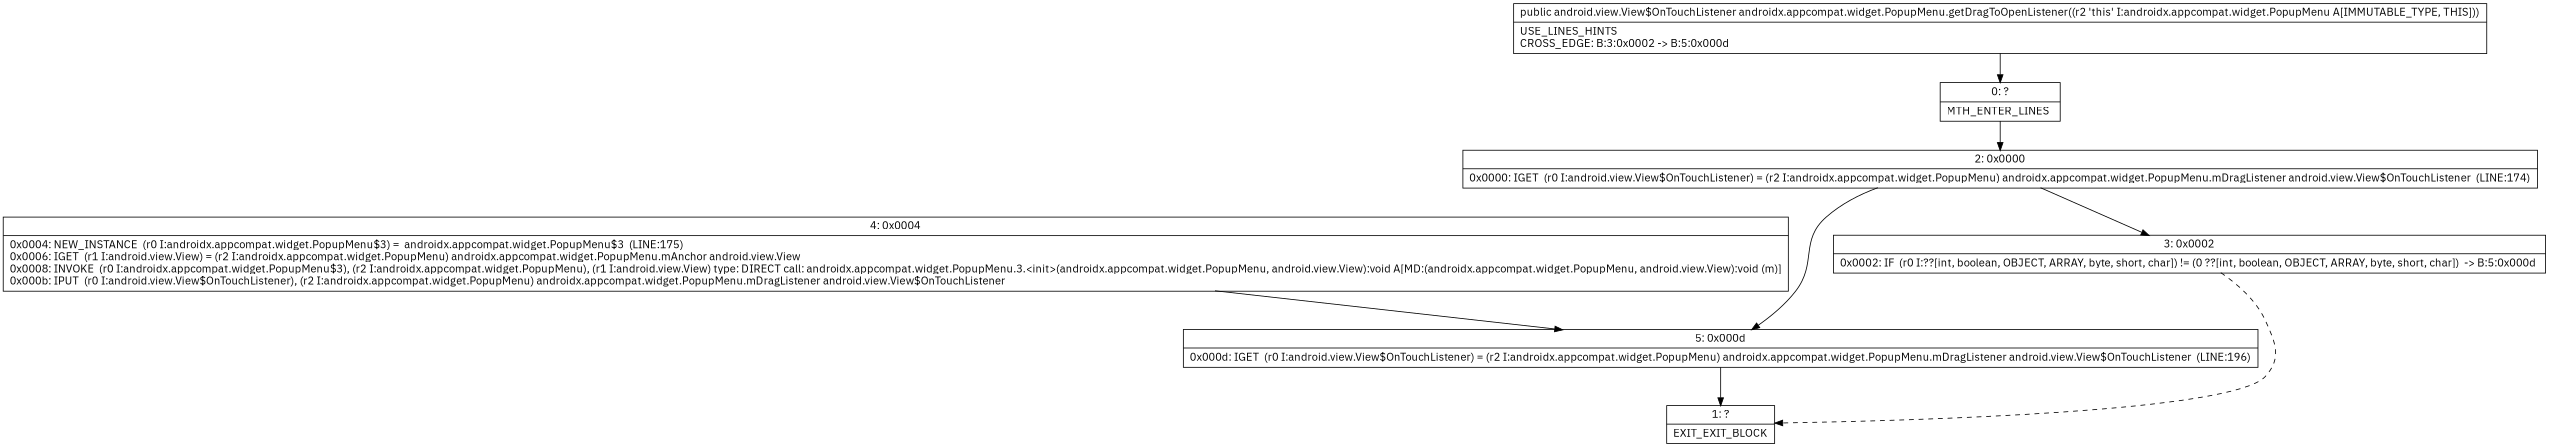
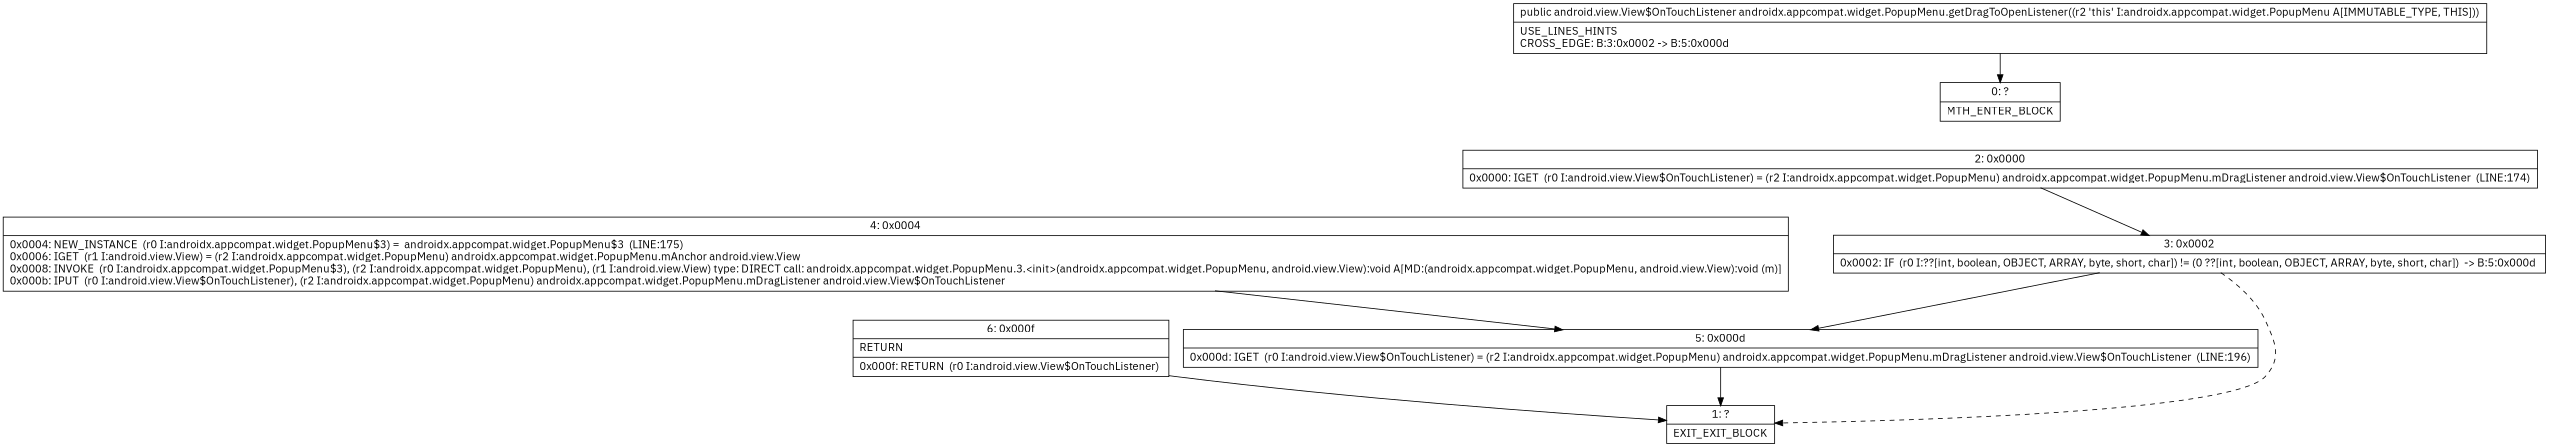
(1998, 111) -> (2000, 111)
(2000, 132) -> none
(1810, 249) -> (1959, 300)
none -> (1011, 348)
